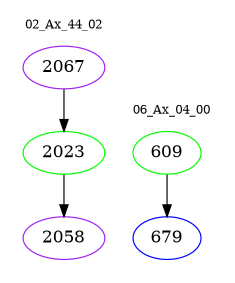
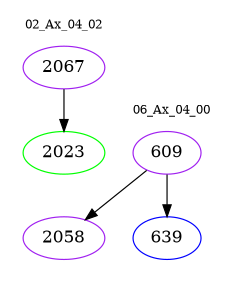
(64, 25) -> (64, 25)
(167, 153) -> (167, 153)
(64, 190) -> (131, 183)
(167, 238) -> (167, 238)
